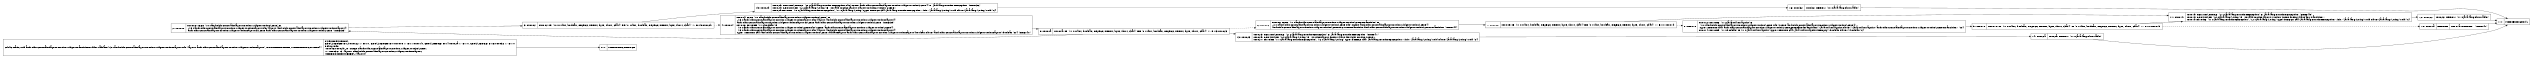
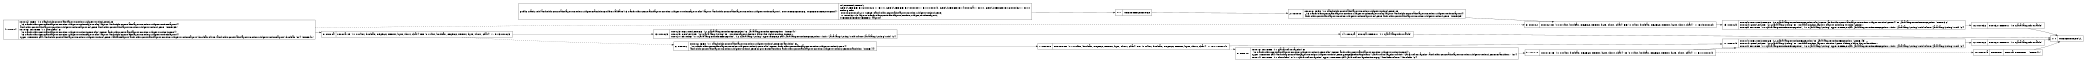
(716, 25) -> (919, 25)
(716, 38) -> (1219, 13)
